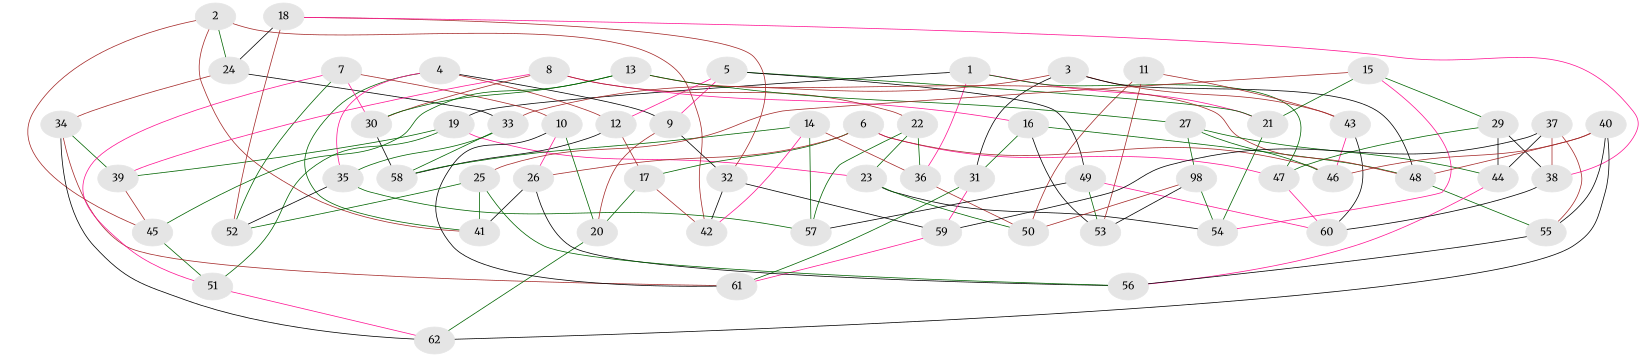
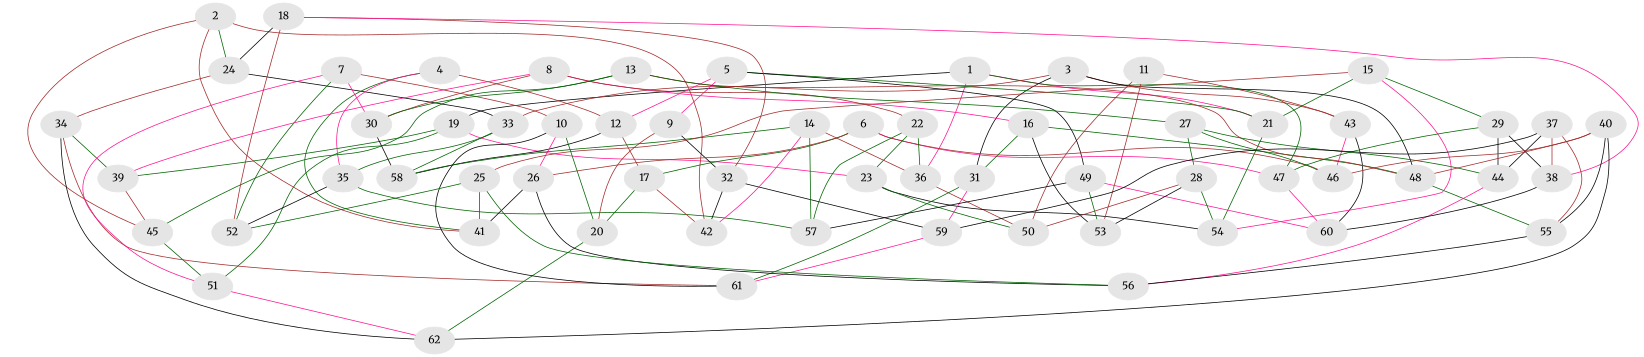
(558, 92) -> none
(1196, 178) -> (1196, 178)
